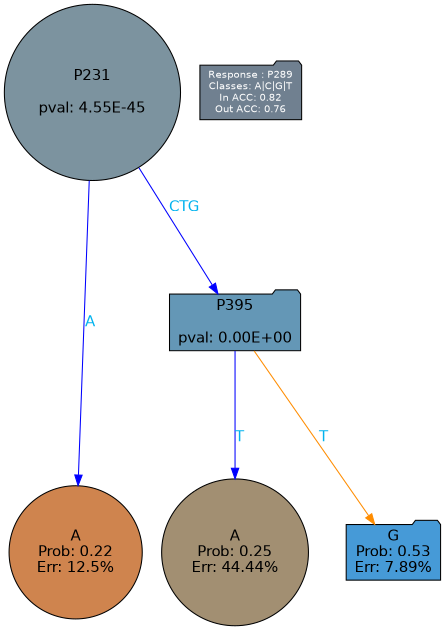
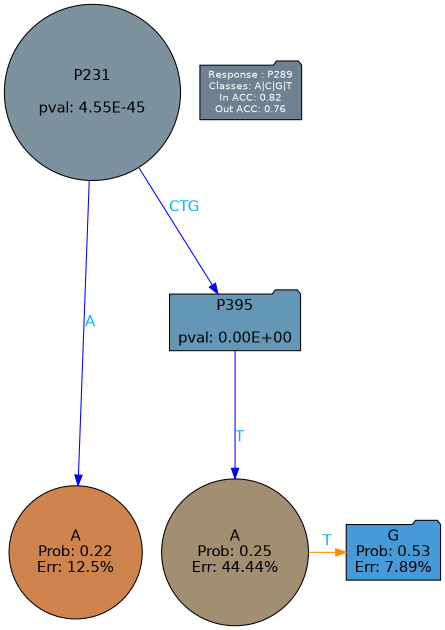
(311, 433) -> (322, 552)
